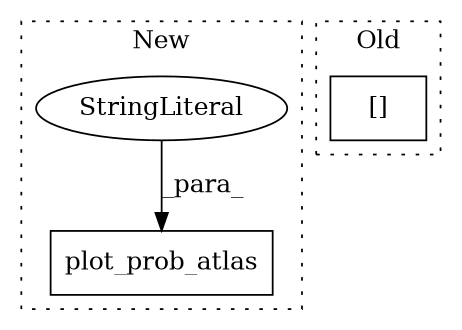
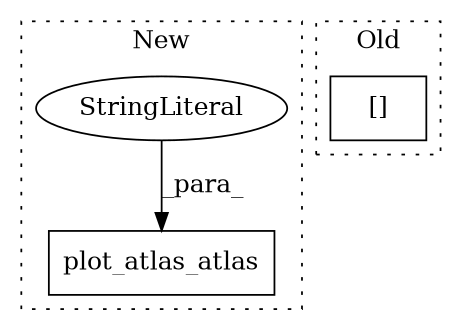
(162, 263) -> (162, 263)
